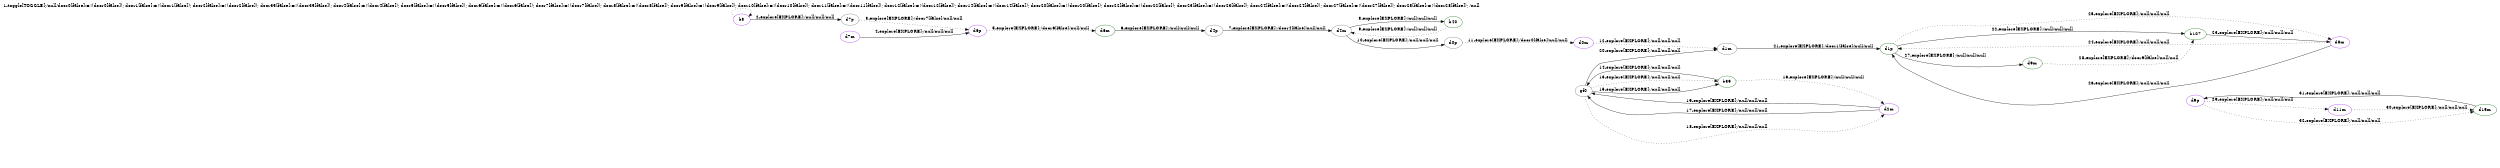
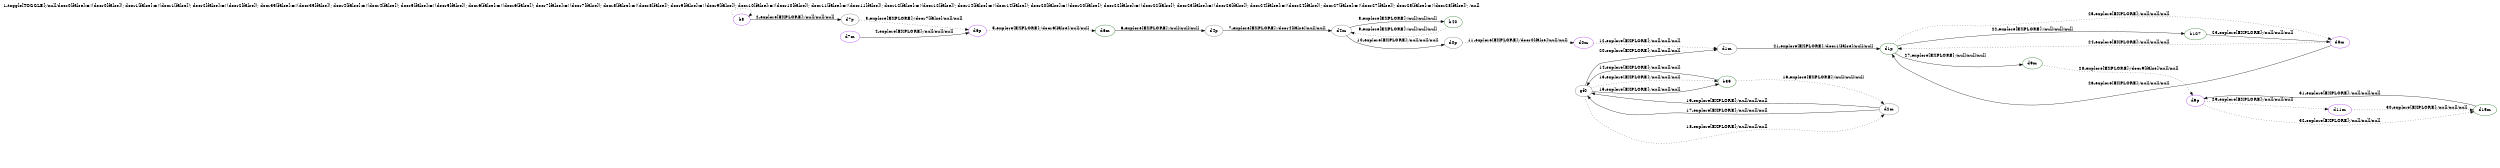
(2122, 65) -> (2119, 72)
(1889, 109) -> (1889, 109)
